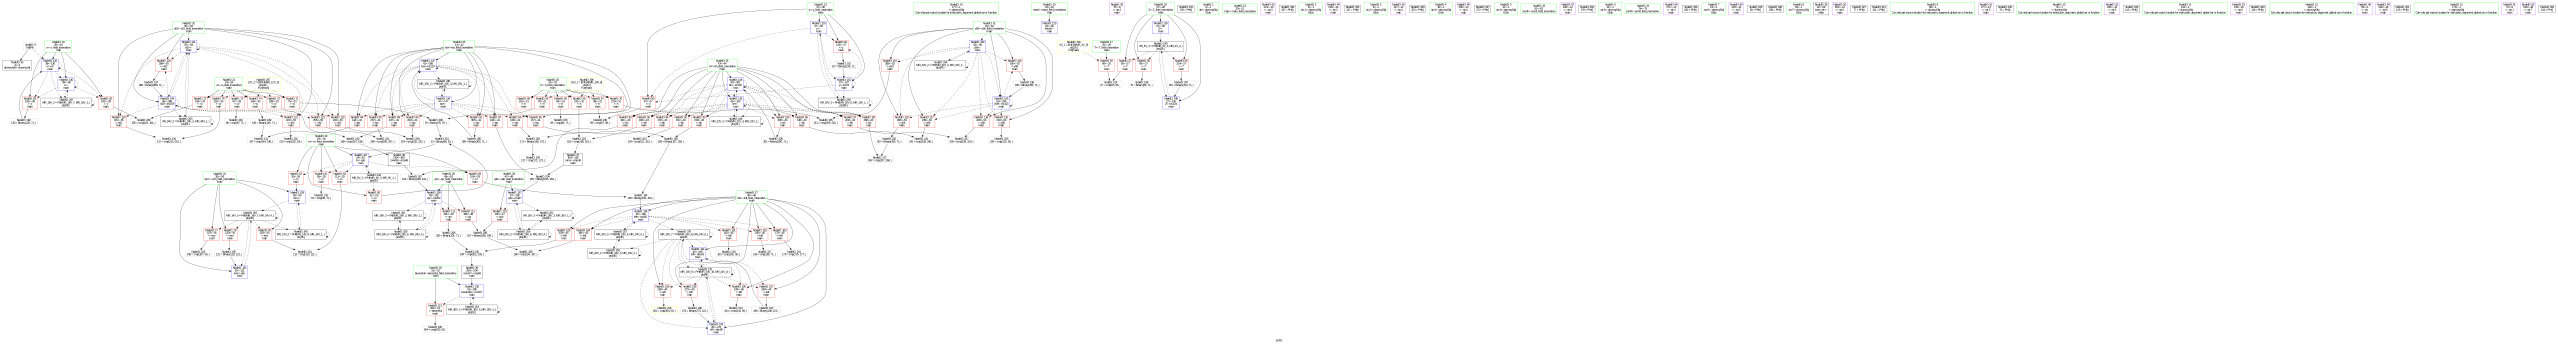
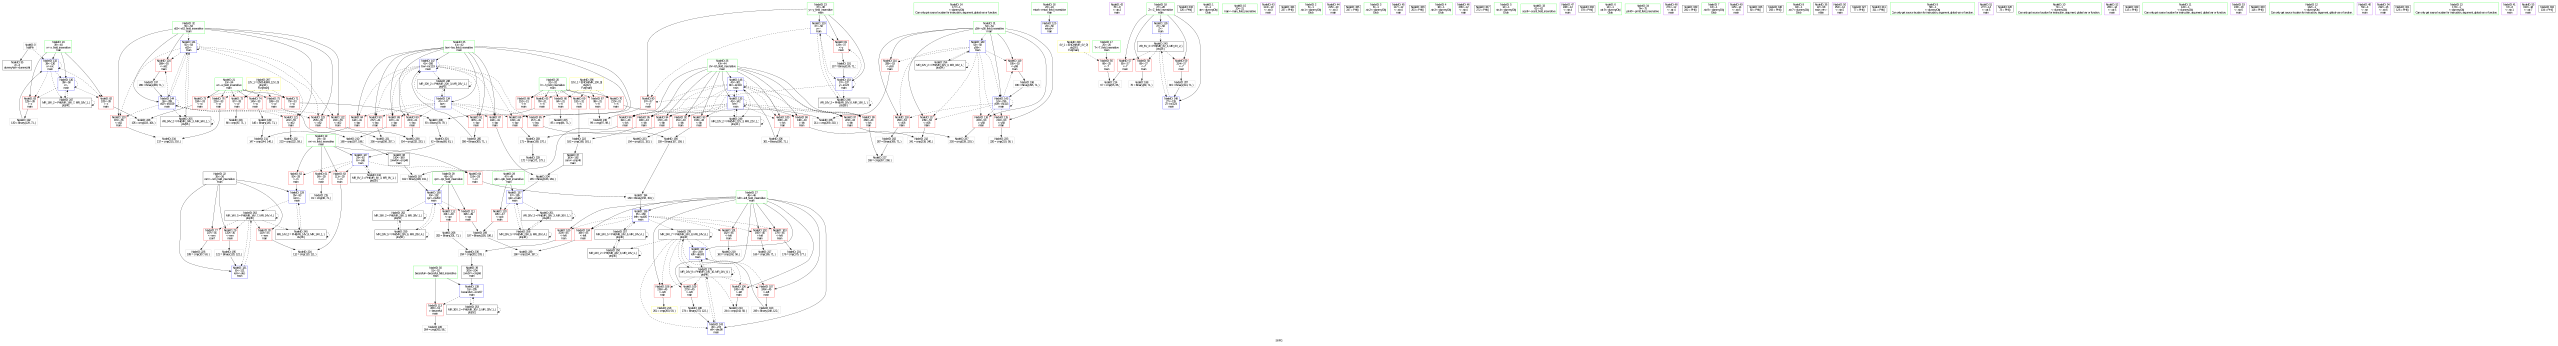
(220, 178) -> (220, 178)
(374, 197) -> none
(721, 281) -> (724, 290)
